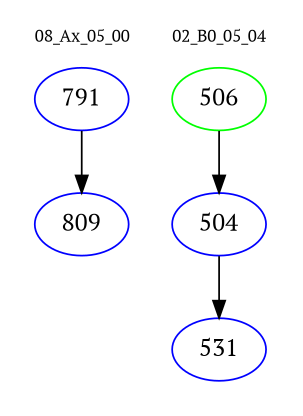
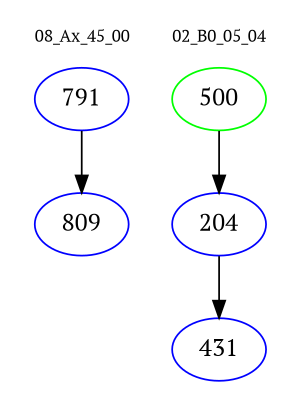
(83, 37) -> (83, 37)
(219, 99) -> (219, 99)
(219, 224) -> (219, 224)
(219, 350) -> (219, 350)
